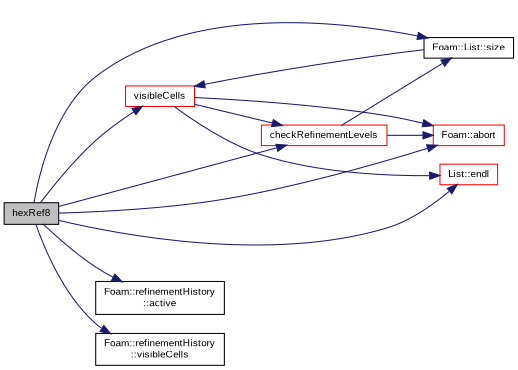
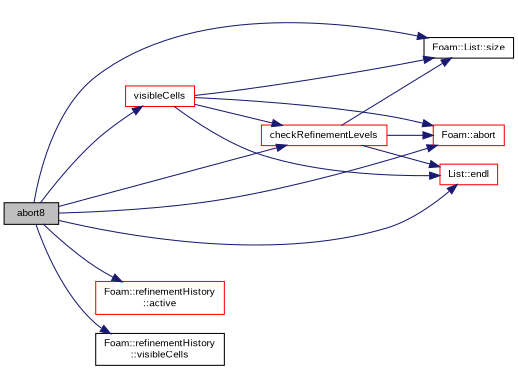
(314, 65) -> (310, 80)
none -> (389, 153)
(31, 214) -> (31, 214)
(160, 298) -> (160, 298)
